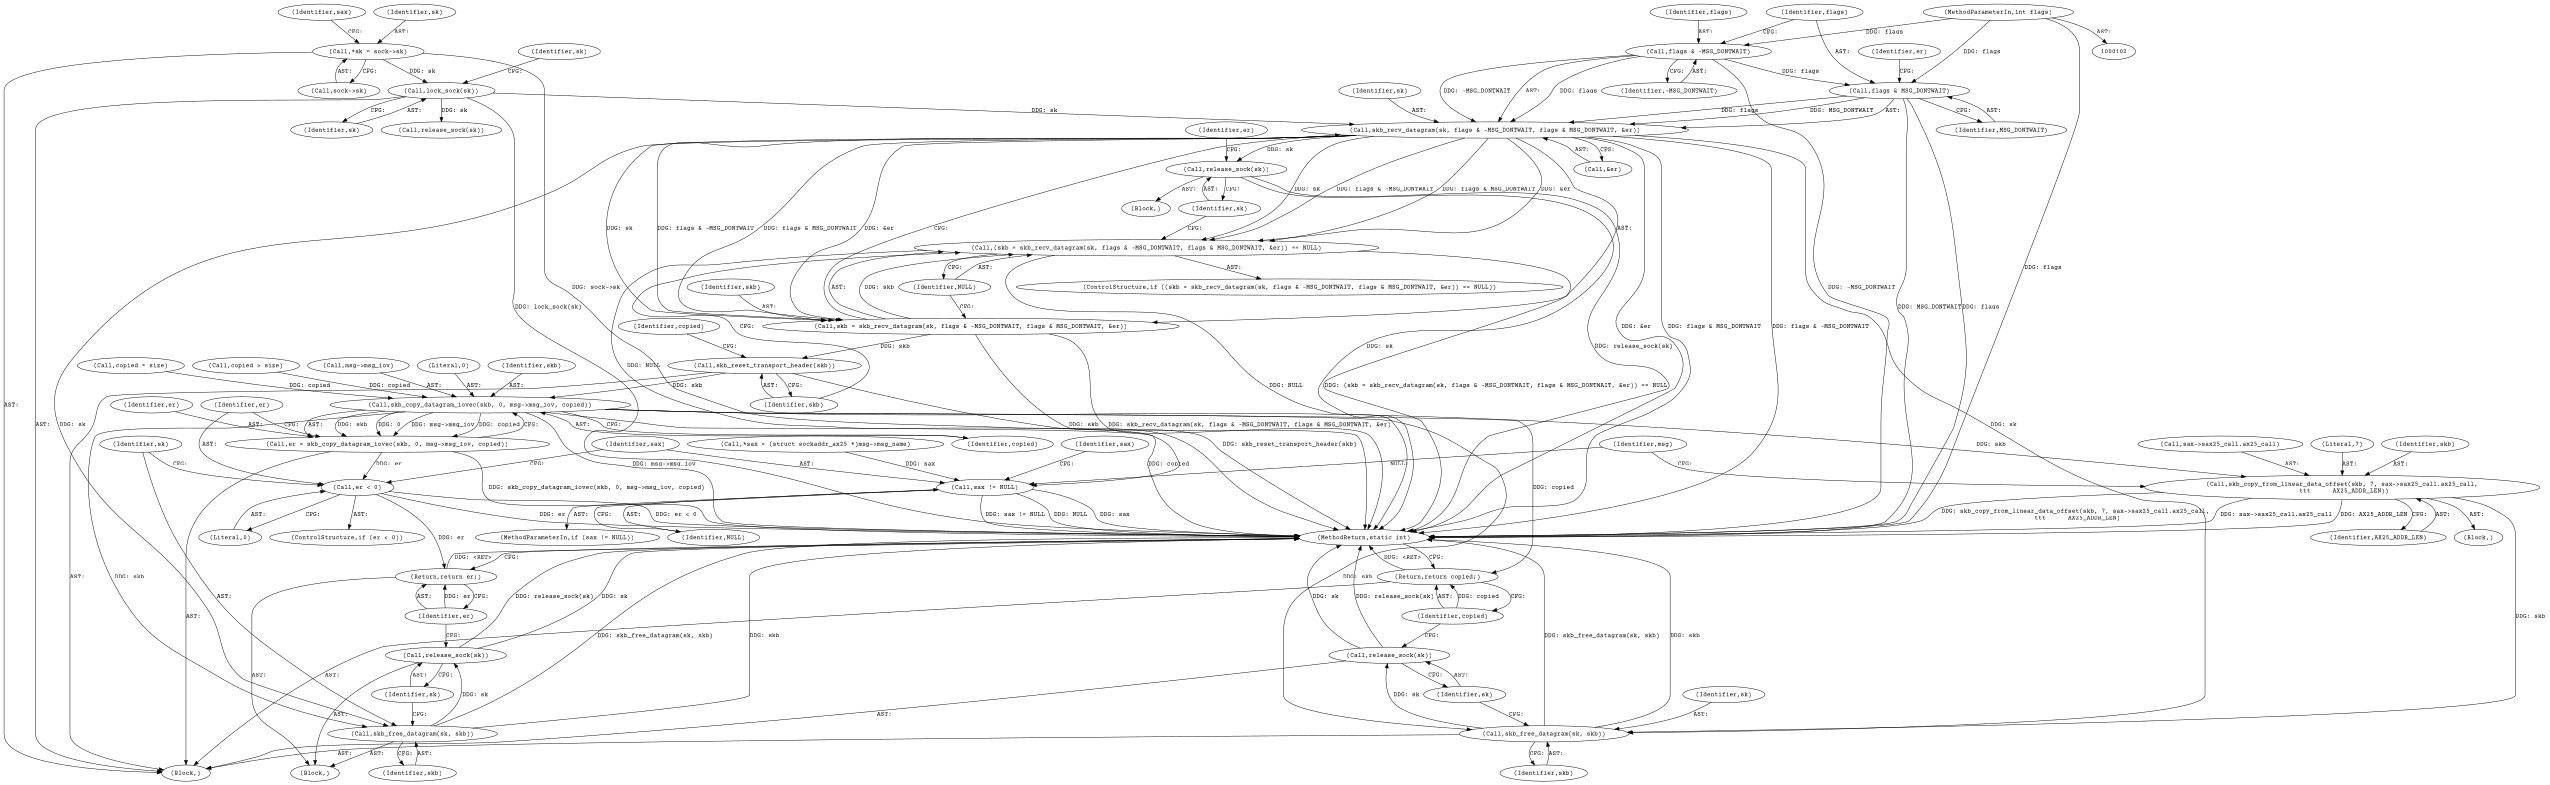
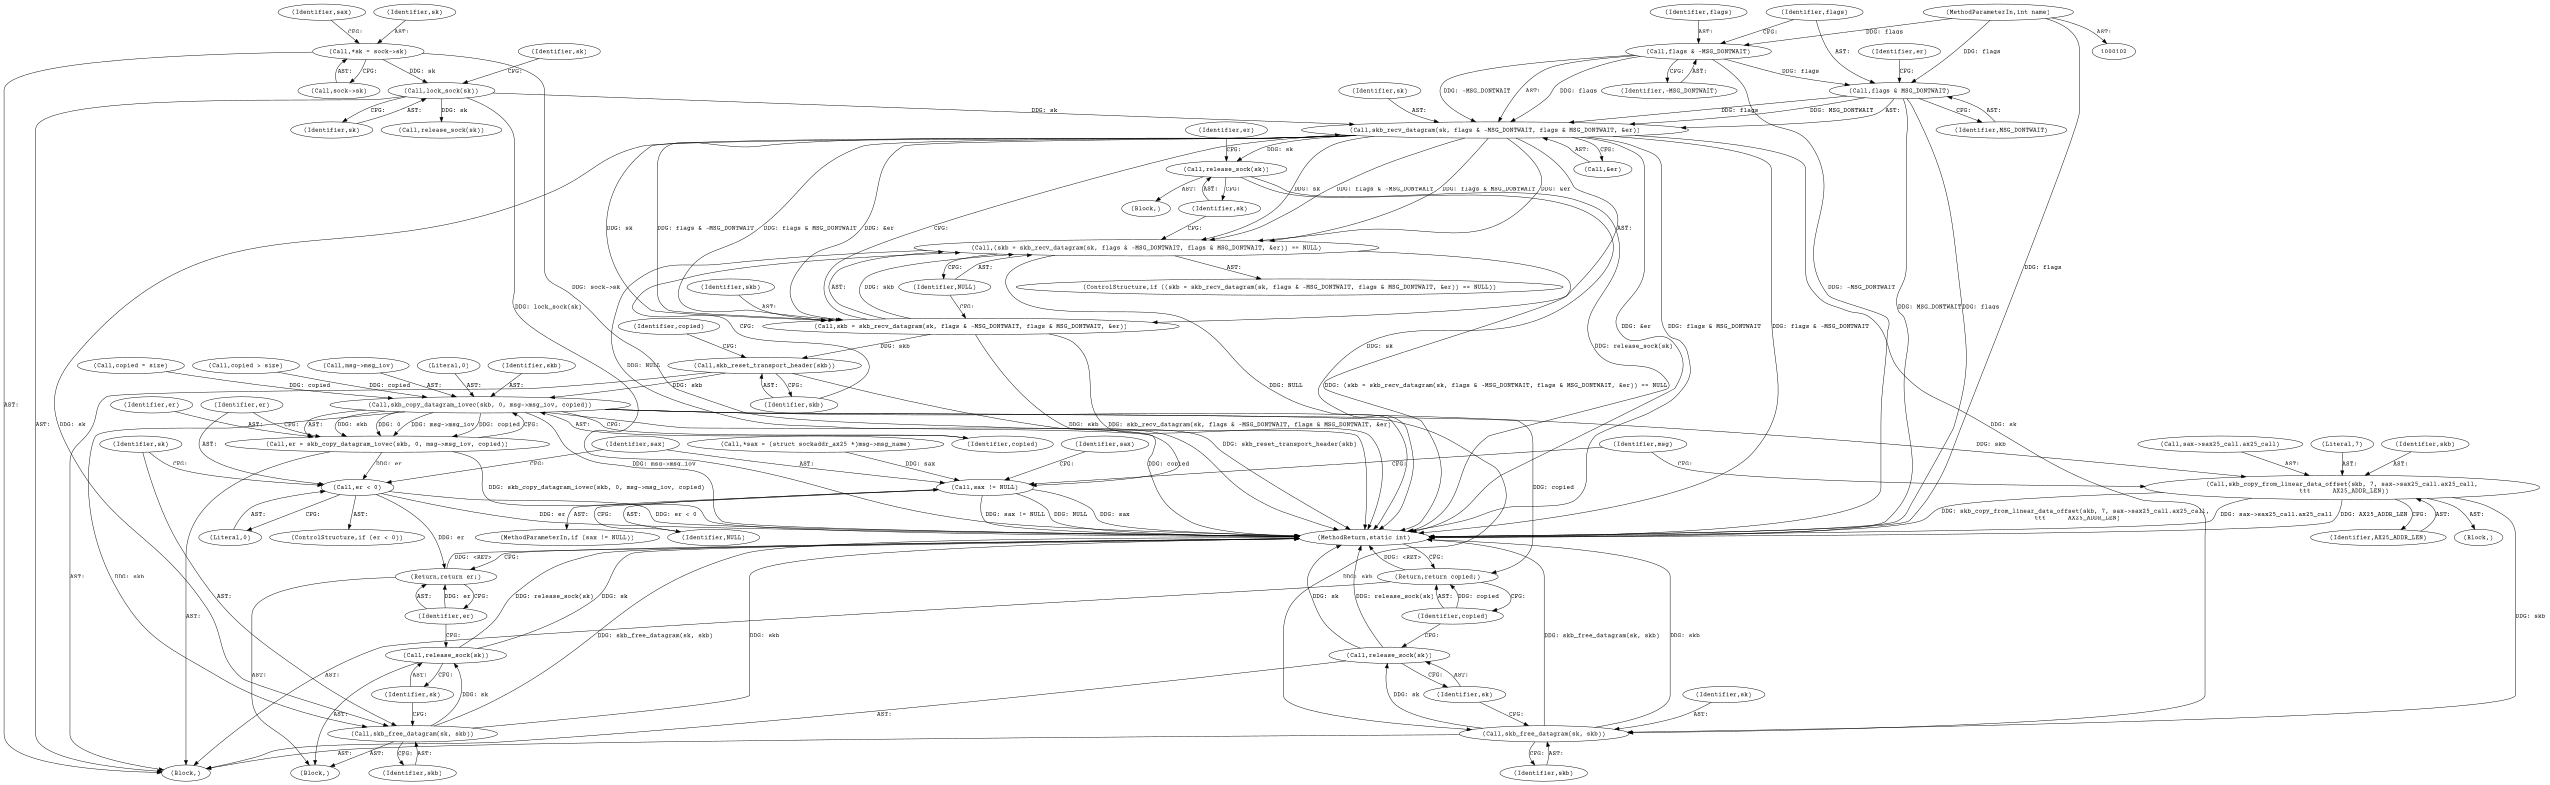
(1998, 12) -> (1998, 12)
(1402, 464) -> (1402, 464)
